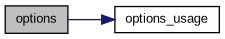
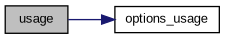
(37, 20) -> (37, 20)
